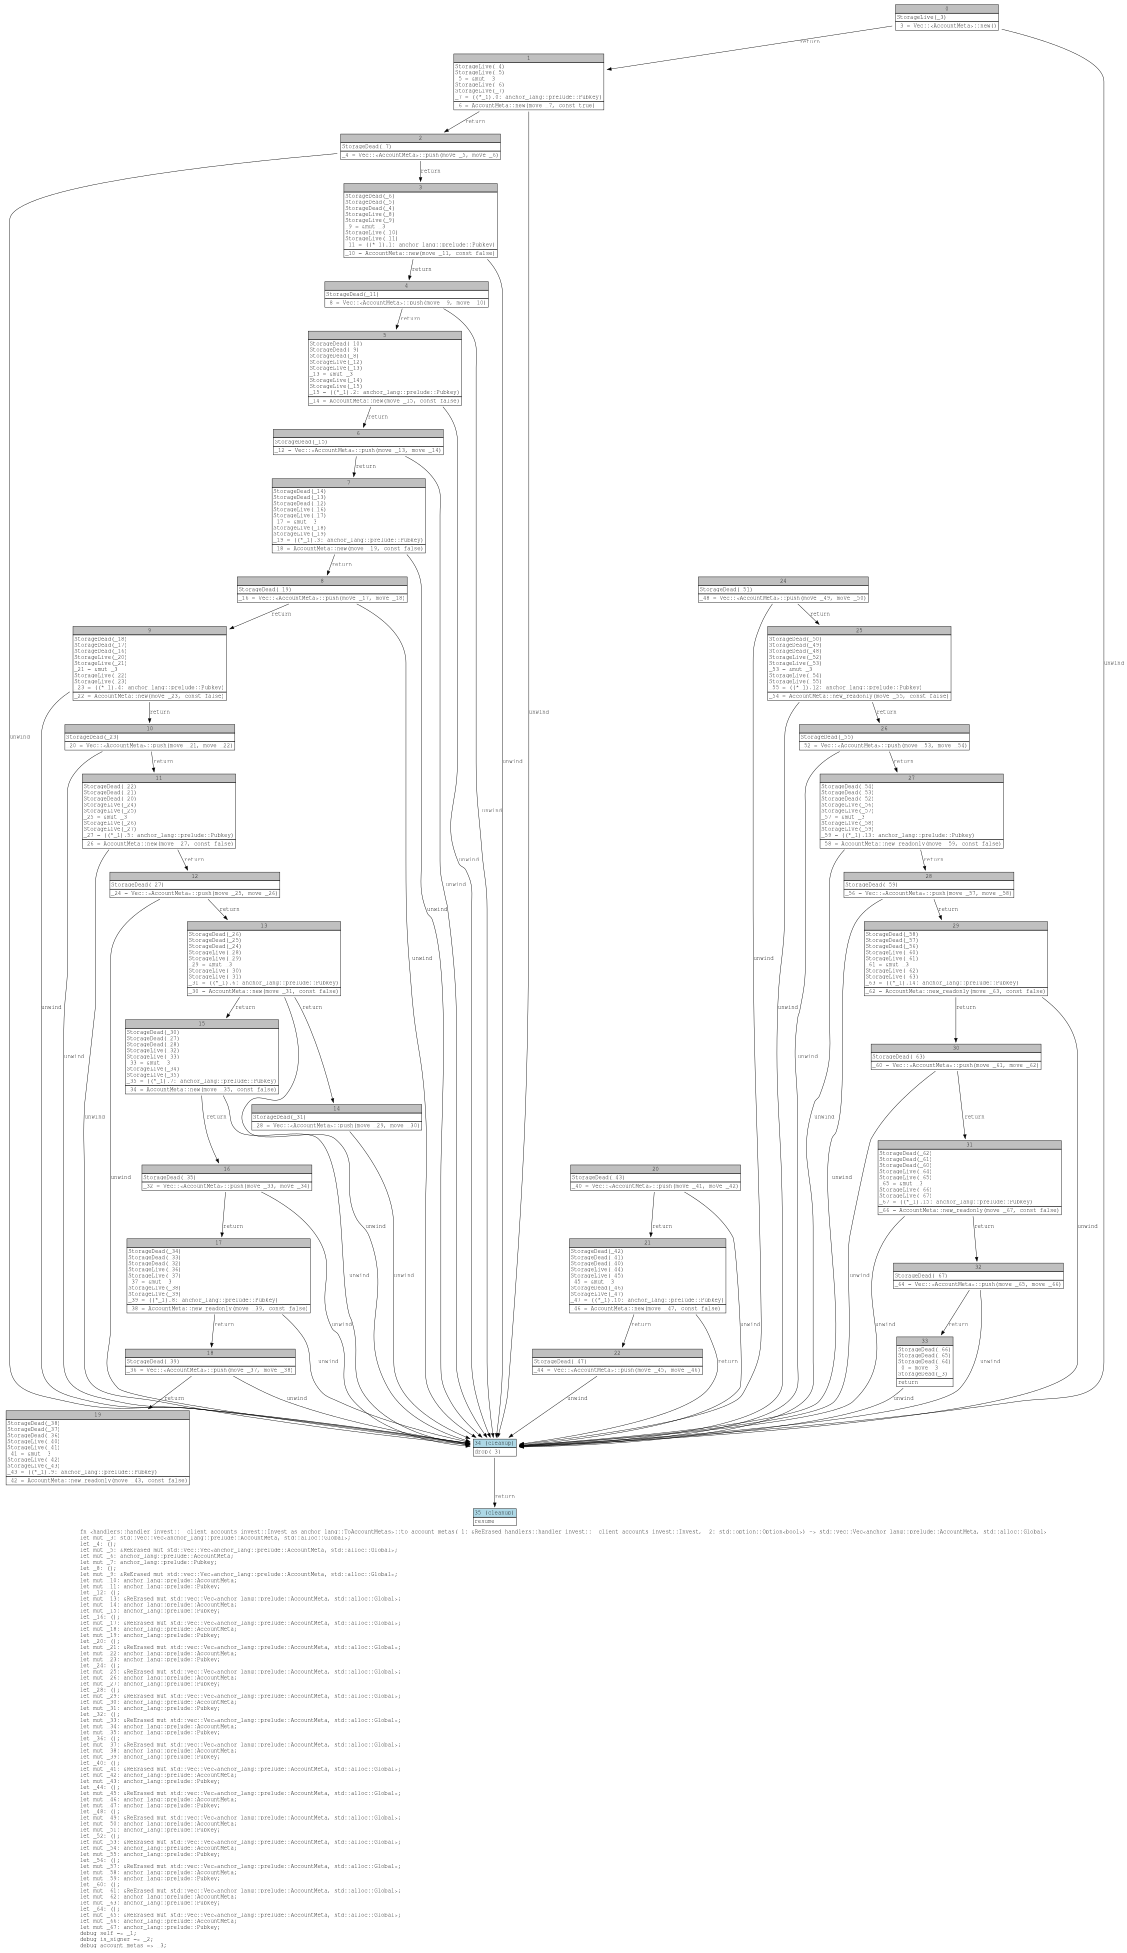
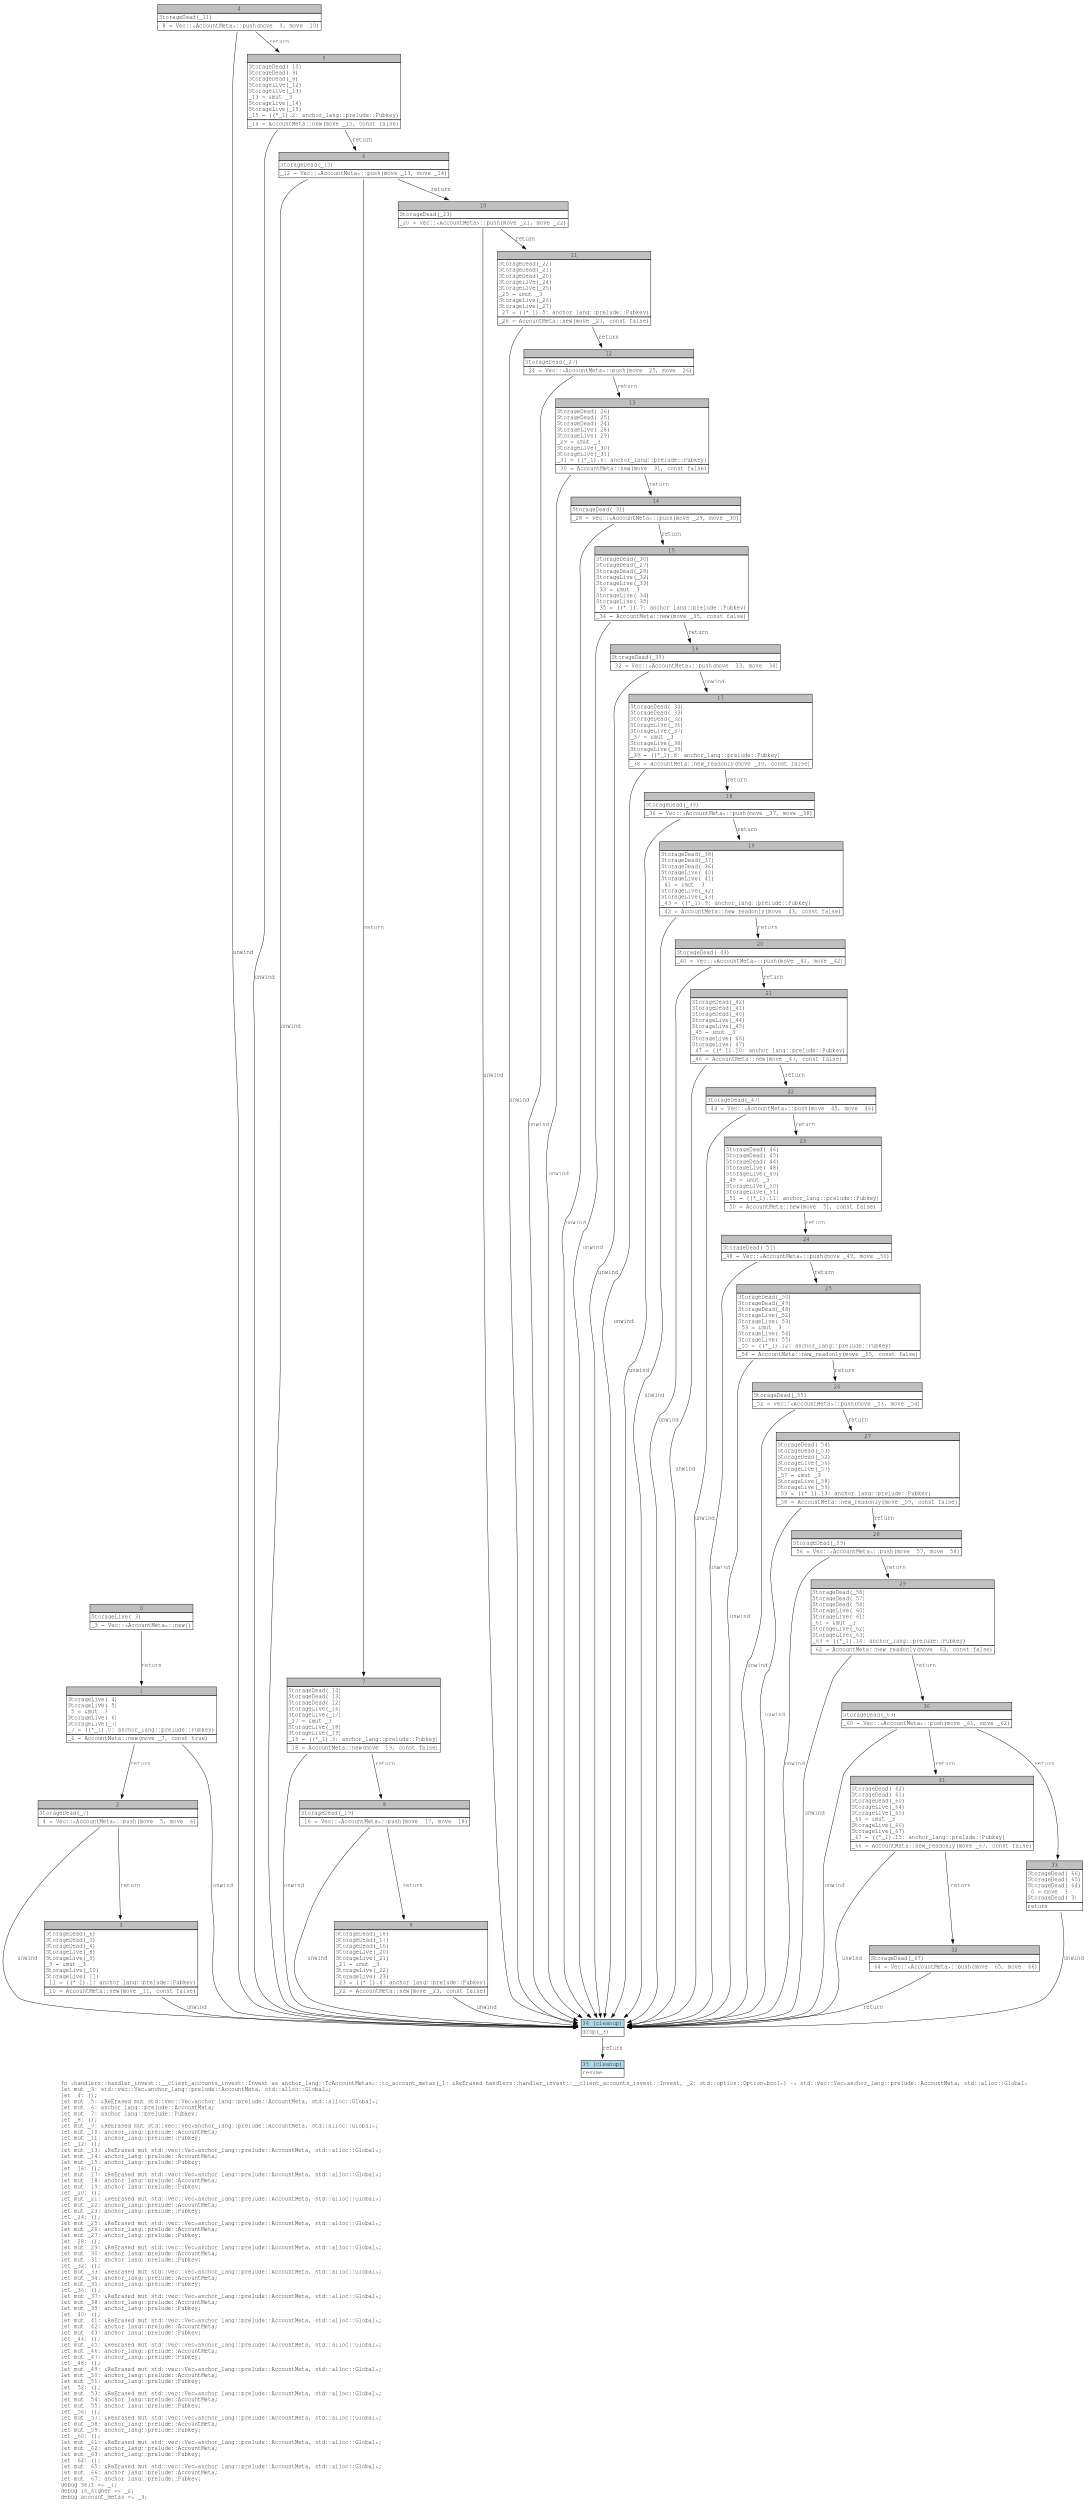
(411, 267) -> none
(150, 710) -> (421, 189)
none -> (757, 926)
(1104, 963) -> (636, 1463)
(234, 1006) -> (661, 532)
none -> (803, 1174)
(233, 1227) -> (715, 682)
(598, 1288) -> (719, 1038)
(956, 1311) -> (1042, 1776)
(728, 1362) -> (685, 1469)
(990, 1362) -> (873, 2007)
